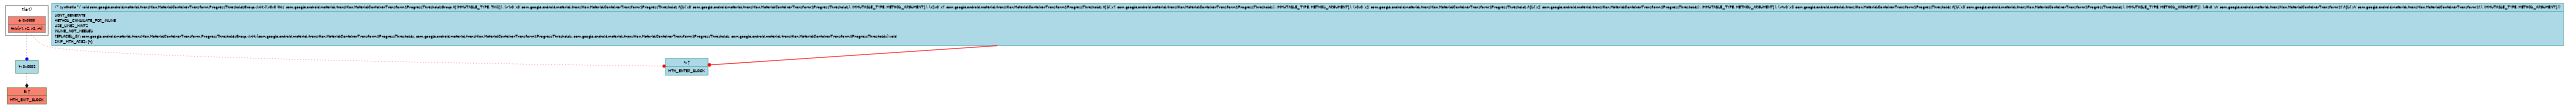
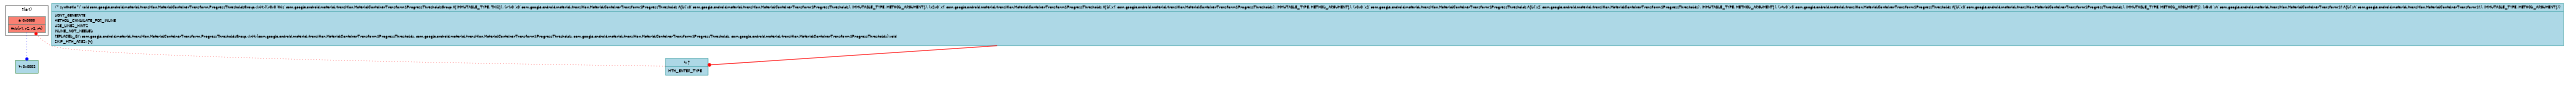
(343, 61) -> (349, 61)
(687, 71) -> (685, 71)
(27, 96) -> none
